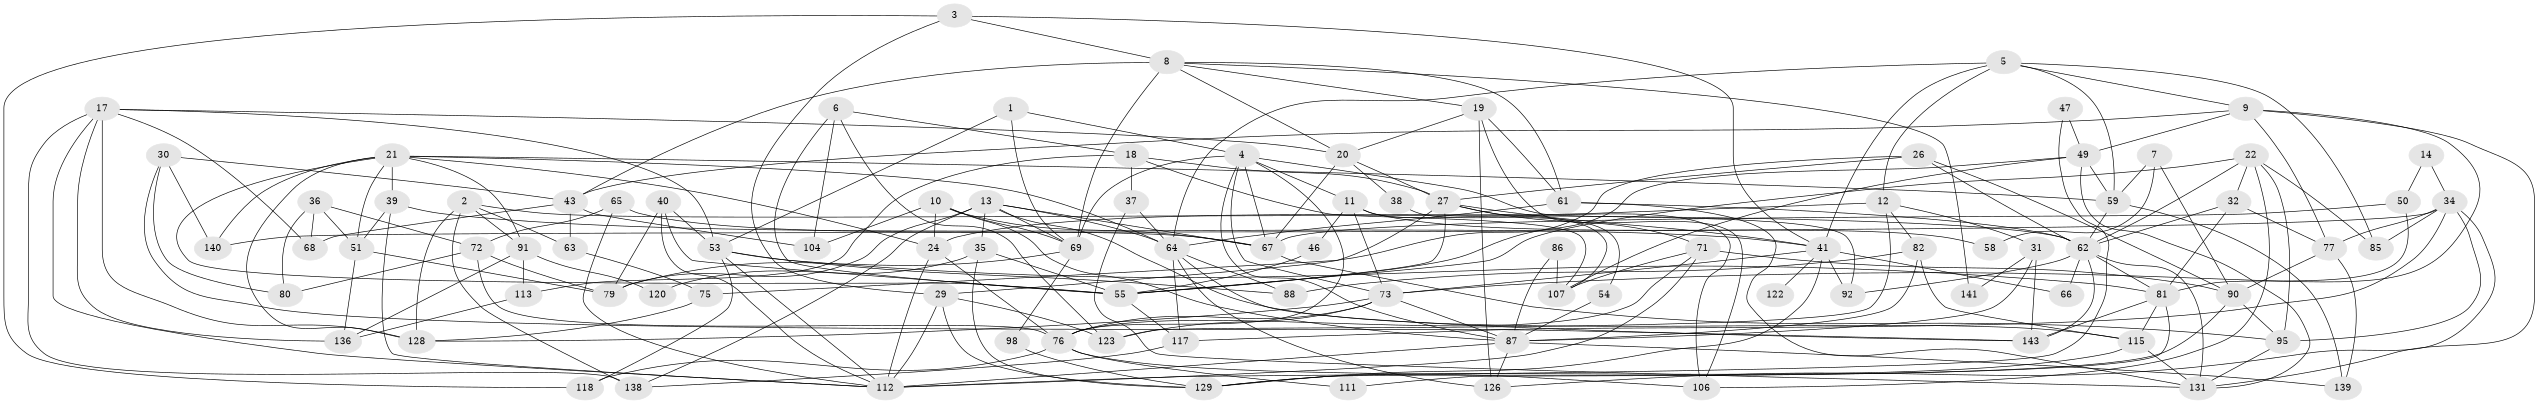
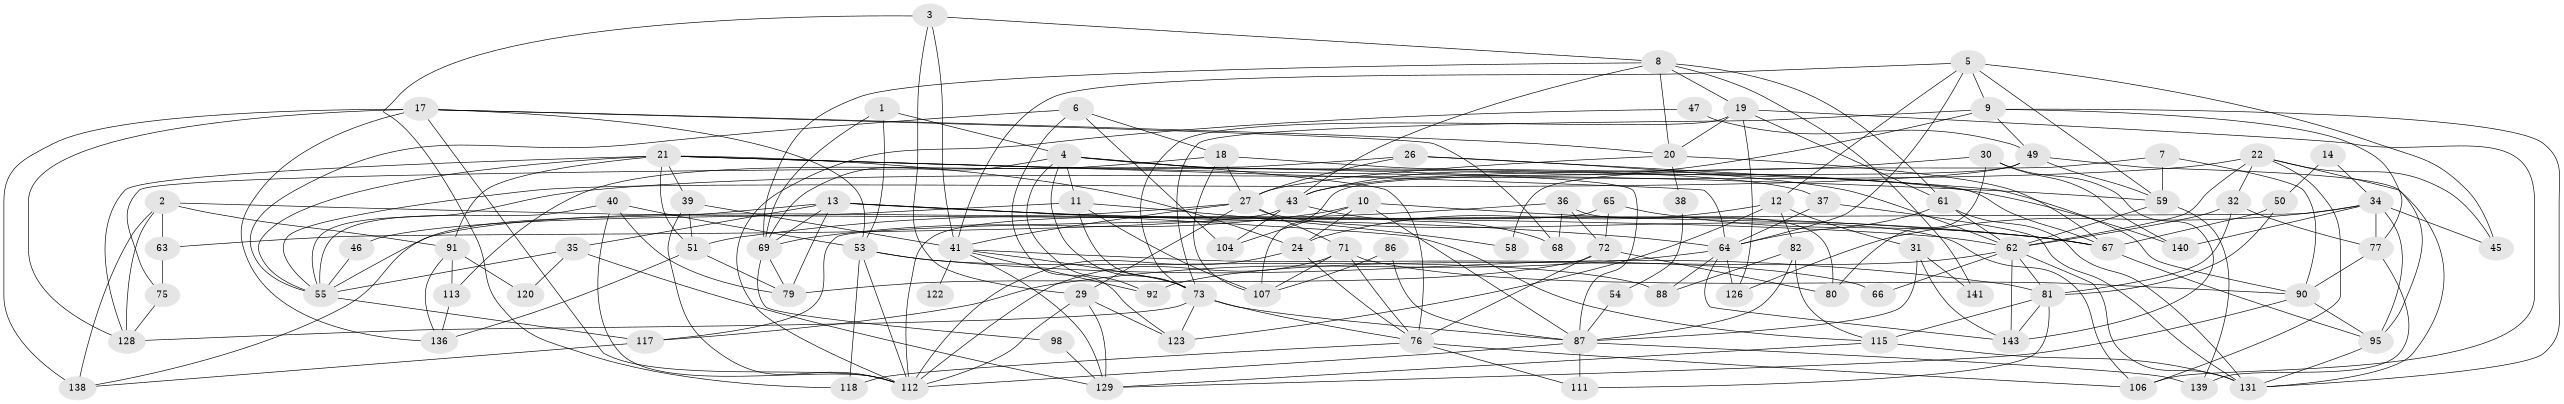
none -> (1365, 123)
(2376, 249) -> (2496, 249)
(1502, 365) -> (1580, 365)
